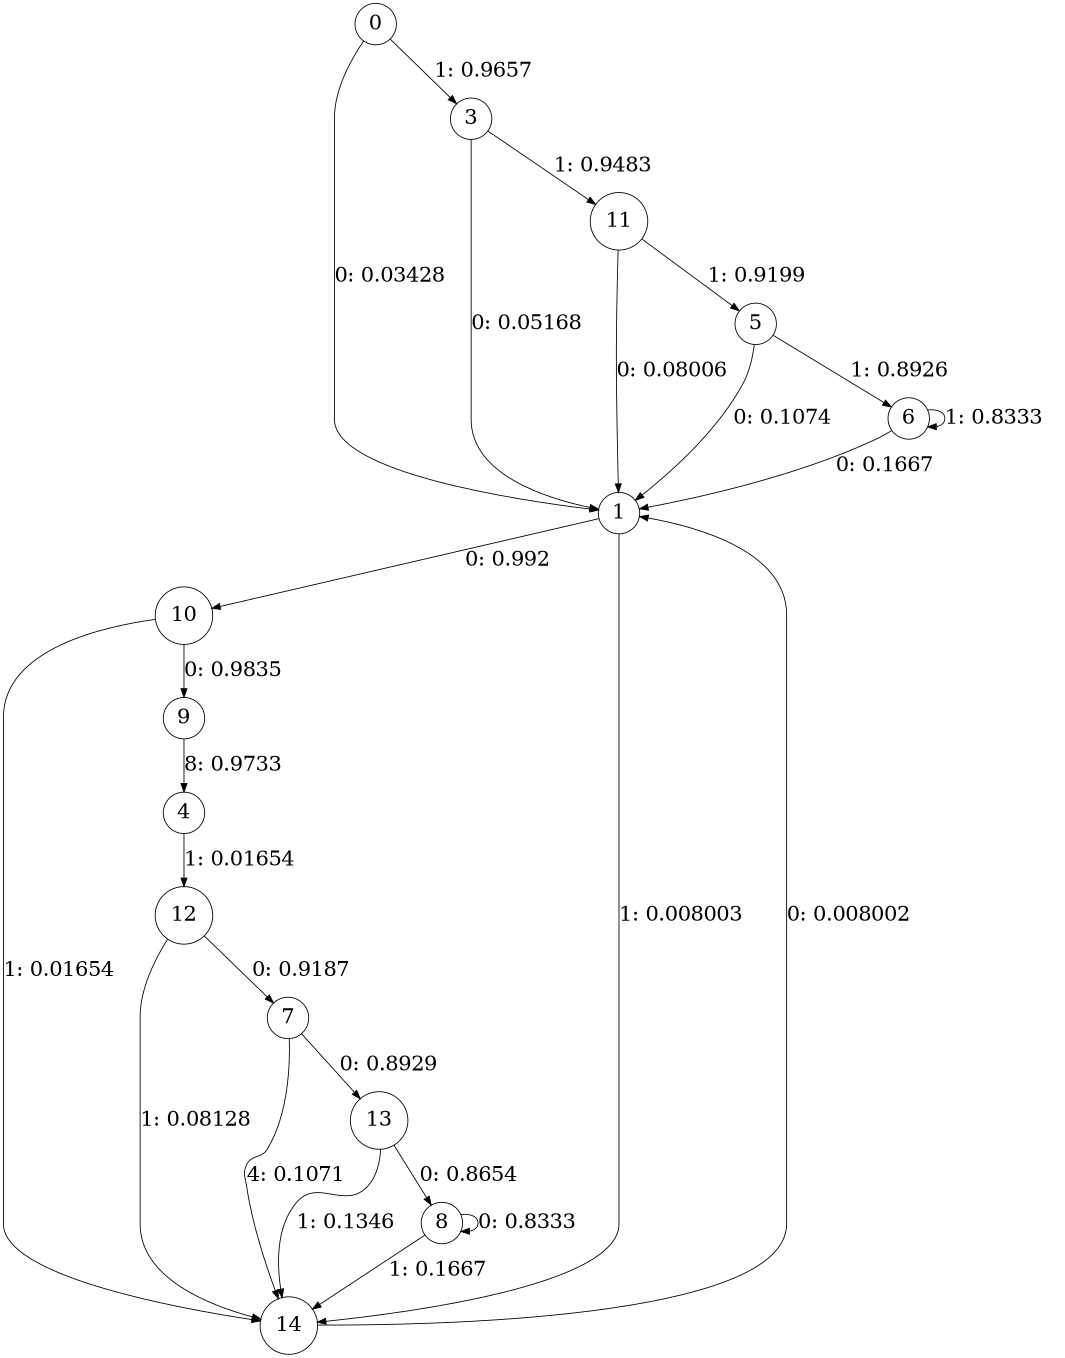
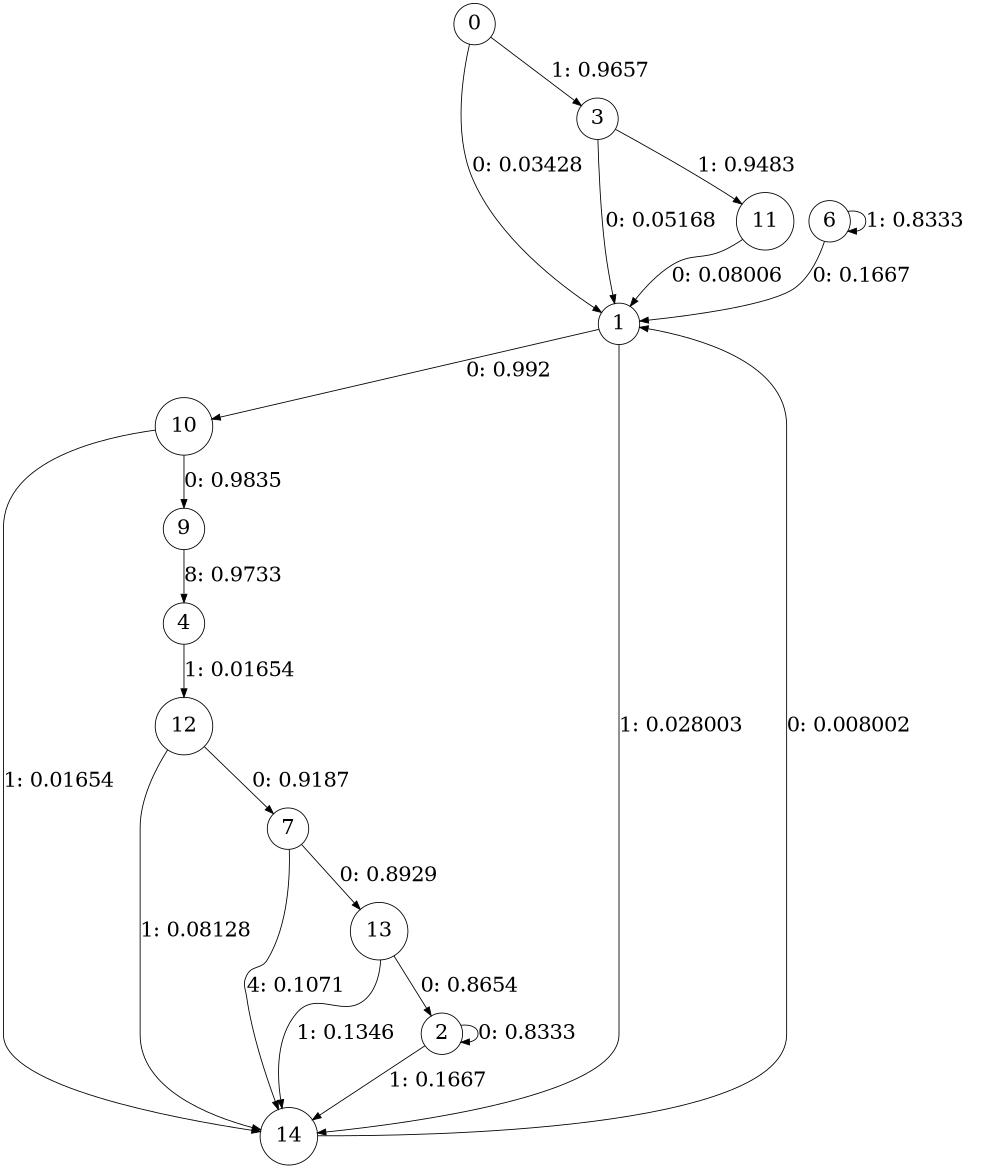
(756, 324) -> none
(687, 915) -> (687, 726)
(442, 1223) -> (442, 1034)
